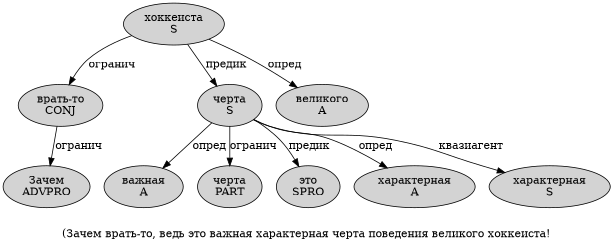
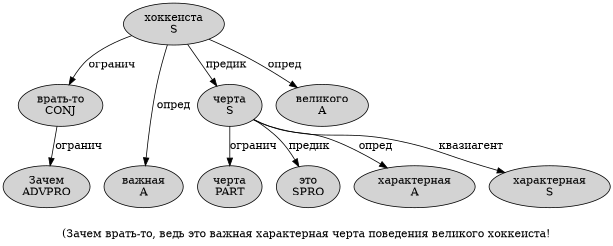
(190, 143) -> (154, 101)
